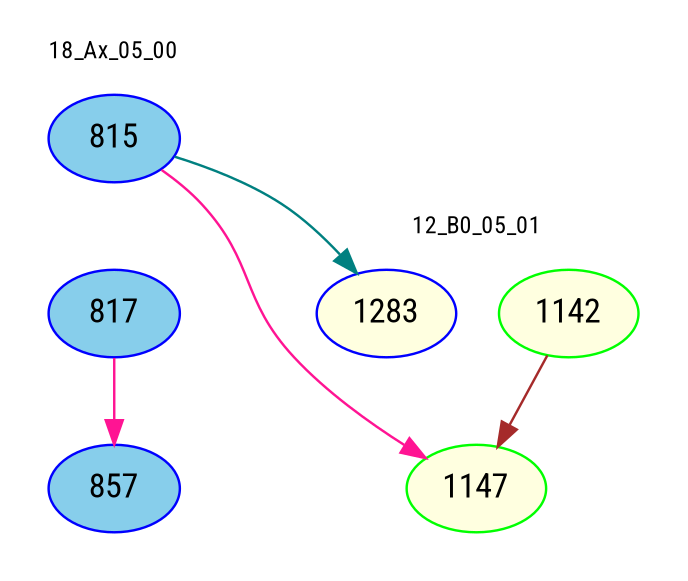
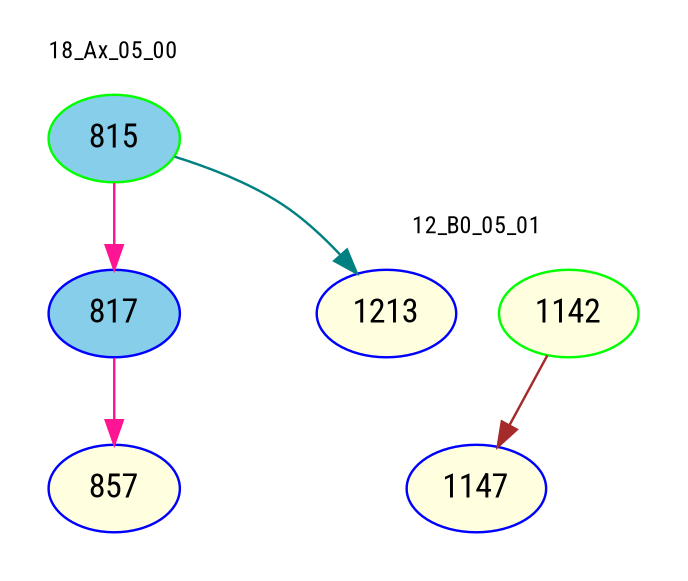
(114, 139) -> (114, 139)
(386, 314) -> (386, 314)
(267, 321) -> (114, 214)
(114, 489) -> (114, 489)
(476, 489) -> (476, 489)
